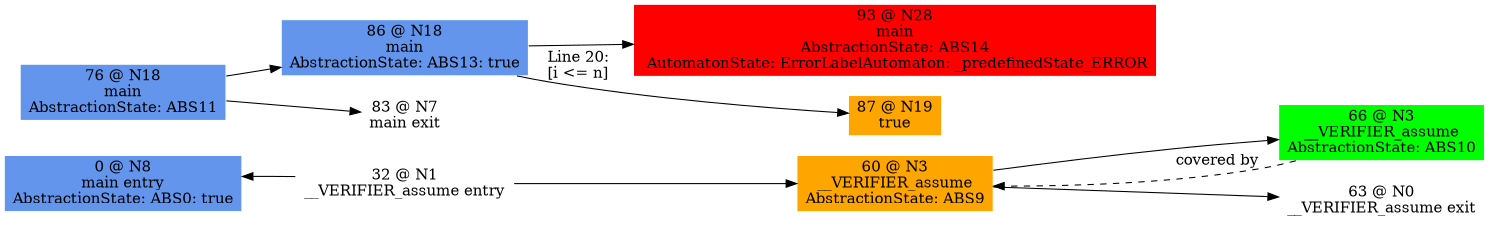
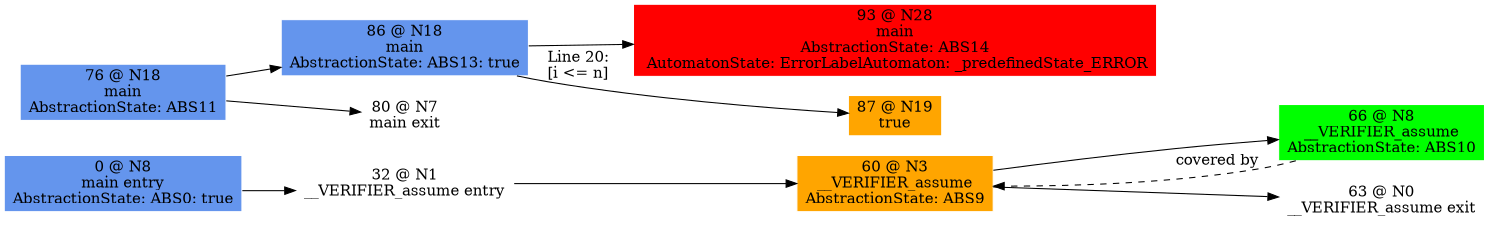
(405, 116) -> (405, 116)
(1382, 133) -> (1382, 133)
(274, 176) -> (264, 191)
